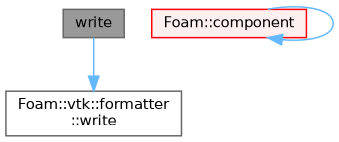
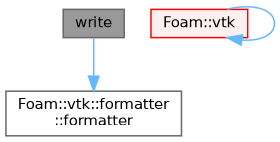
(229, 23) -> (199, 23)
(94, 113) -> (94, 113)
